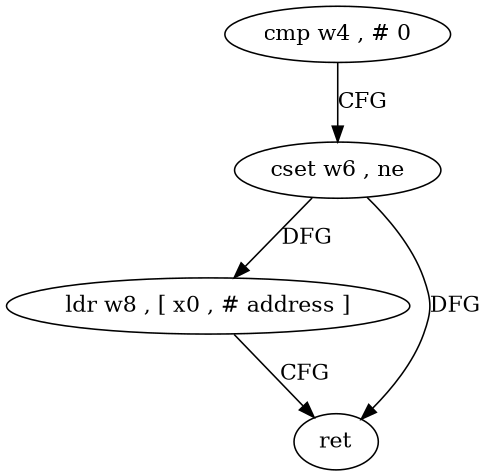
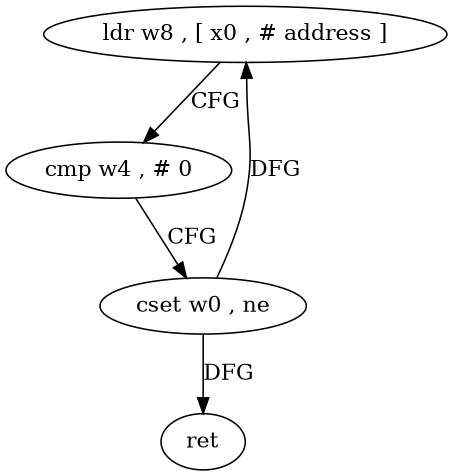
(338, 170) -> (203, 306)
(268, 370) -> (187, 97)
